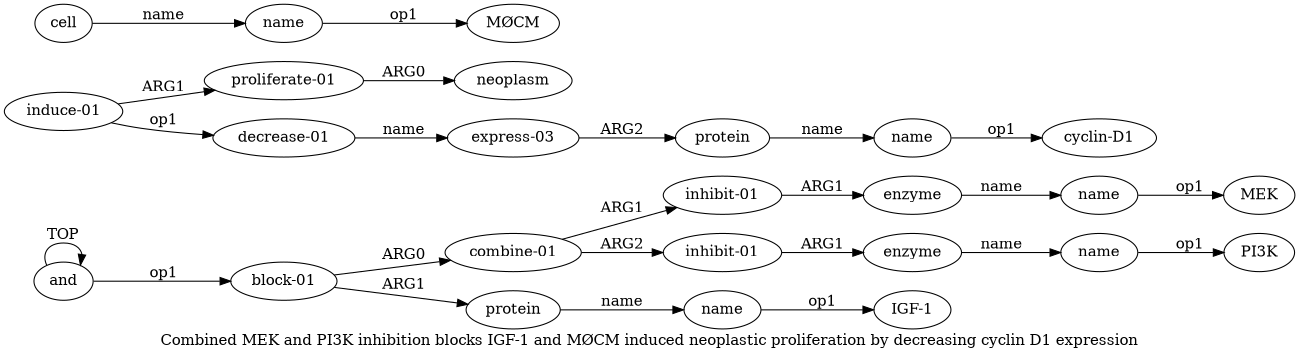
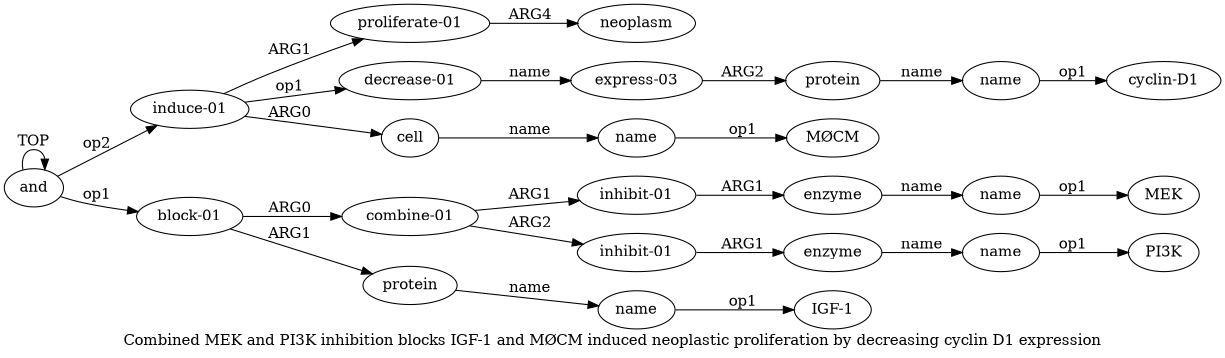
(404, 73) -> (530, 15)
none -> (308, 125)
none -> (102, 153)
